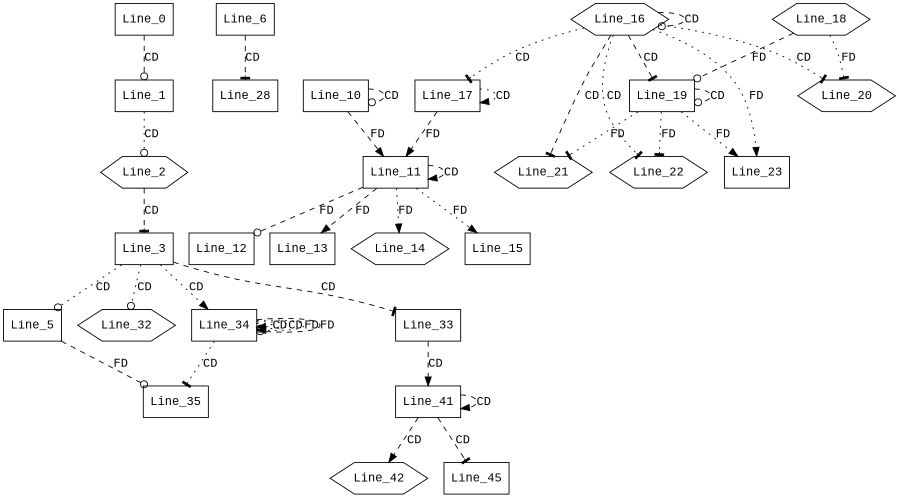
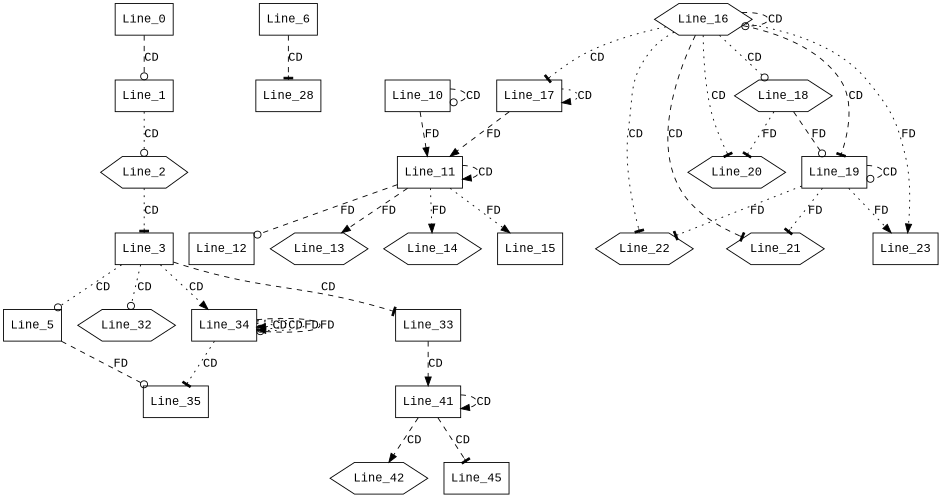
none -> (741, 55)
(144, 208) -> (144, 208)
(302, 249) -> (319, 249)
